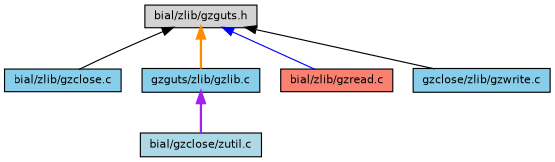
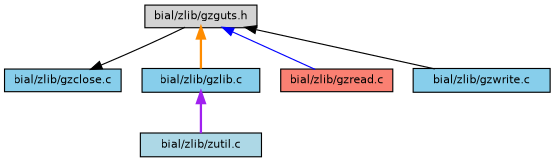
(121, 50) -> (143, 47)
(201, 80) -> (201, 80)
(482, 80) -> (482, 80)
(201, 145) -> (201, 145)
